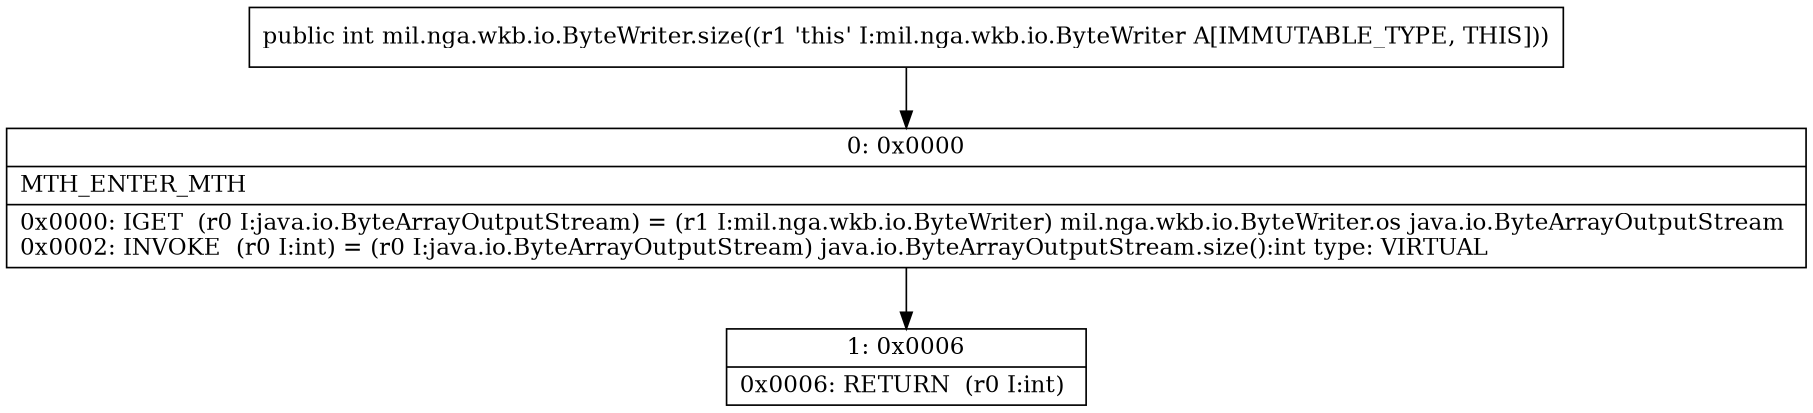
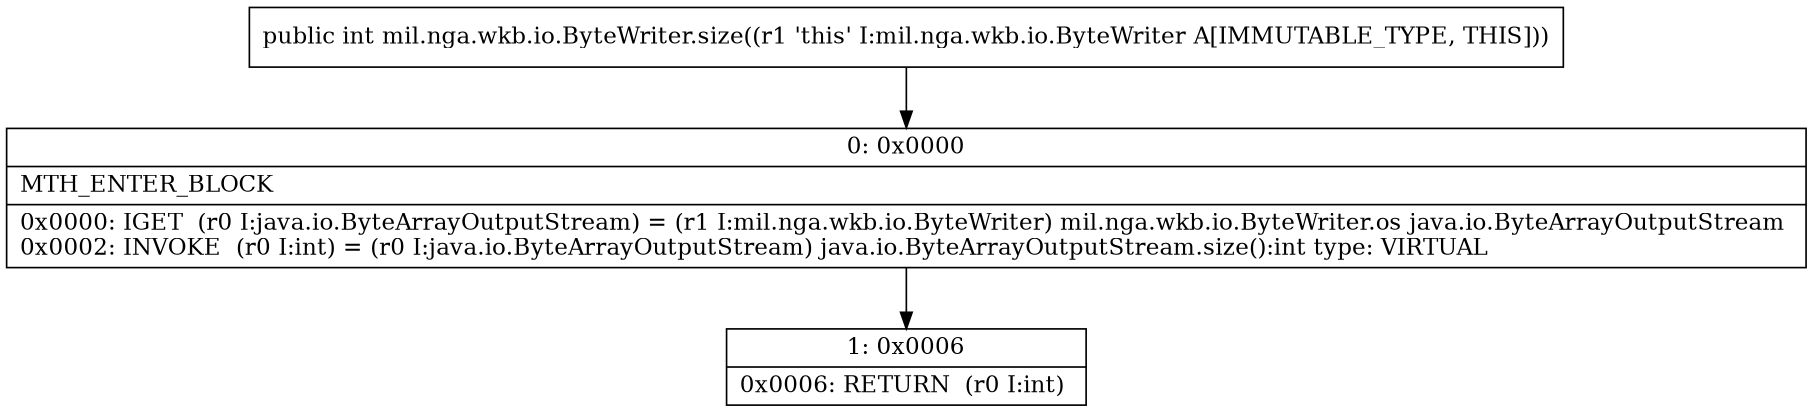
(133, 185) -> (147, 185)
